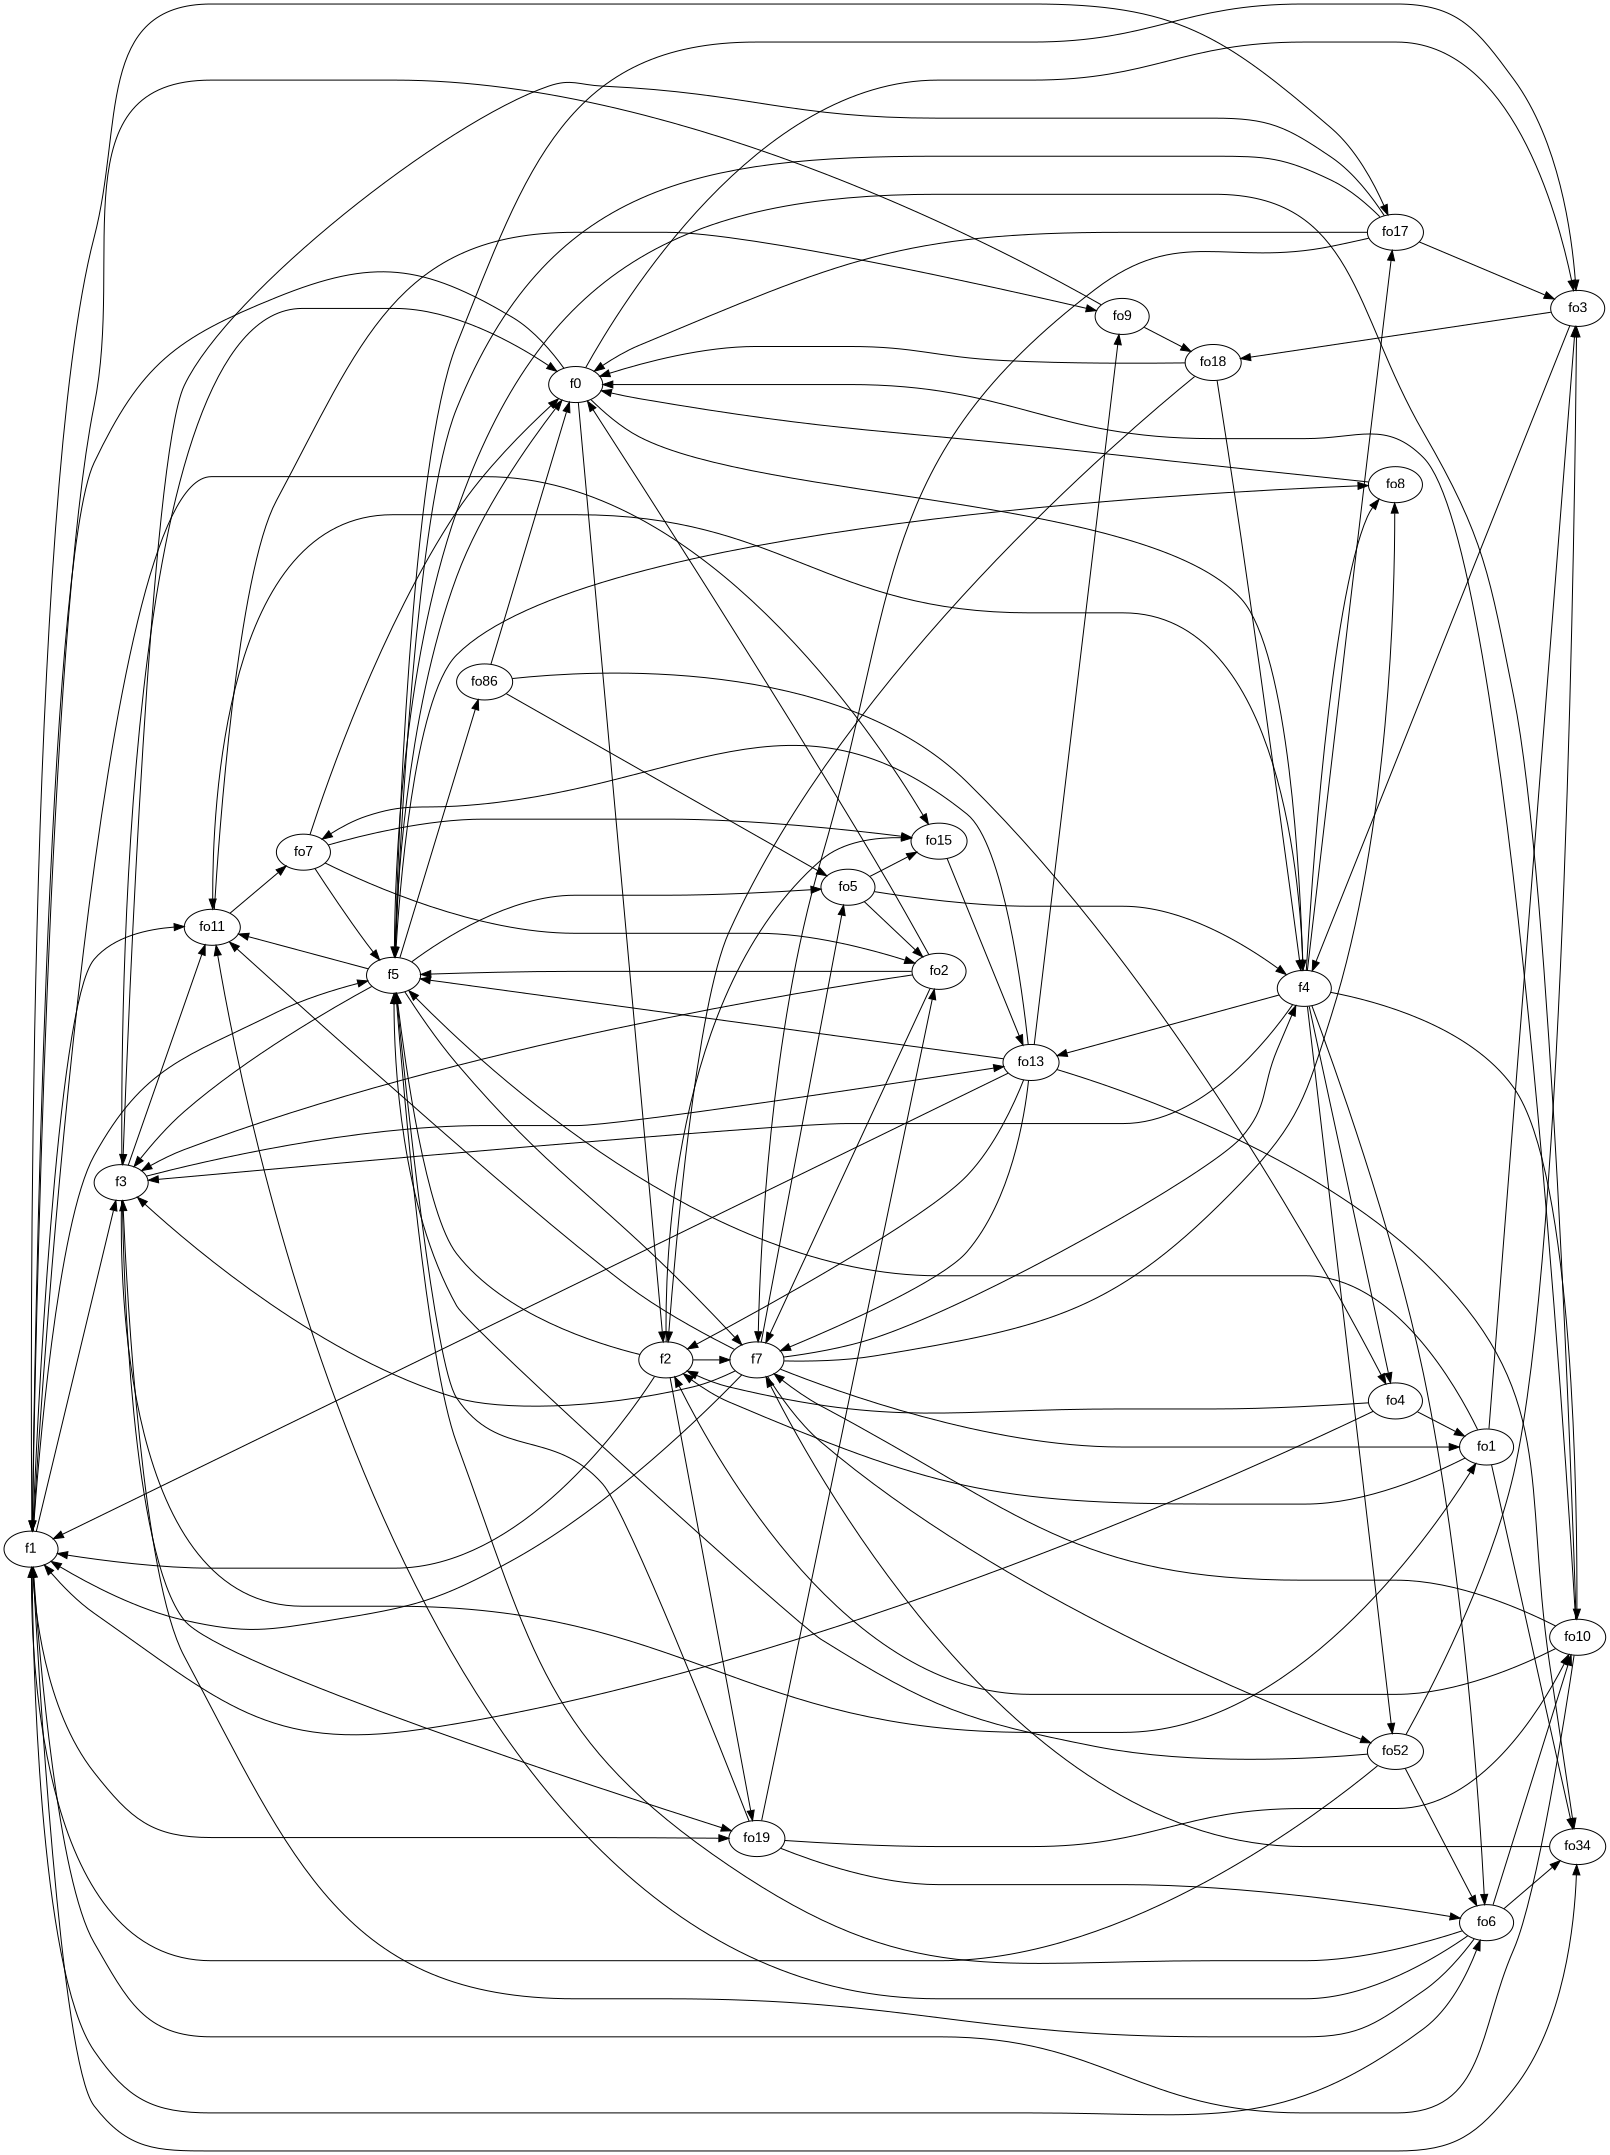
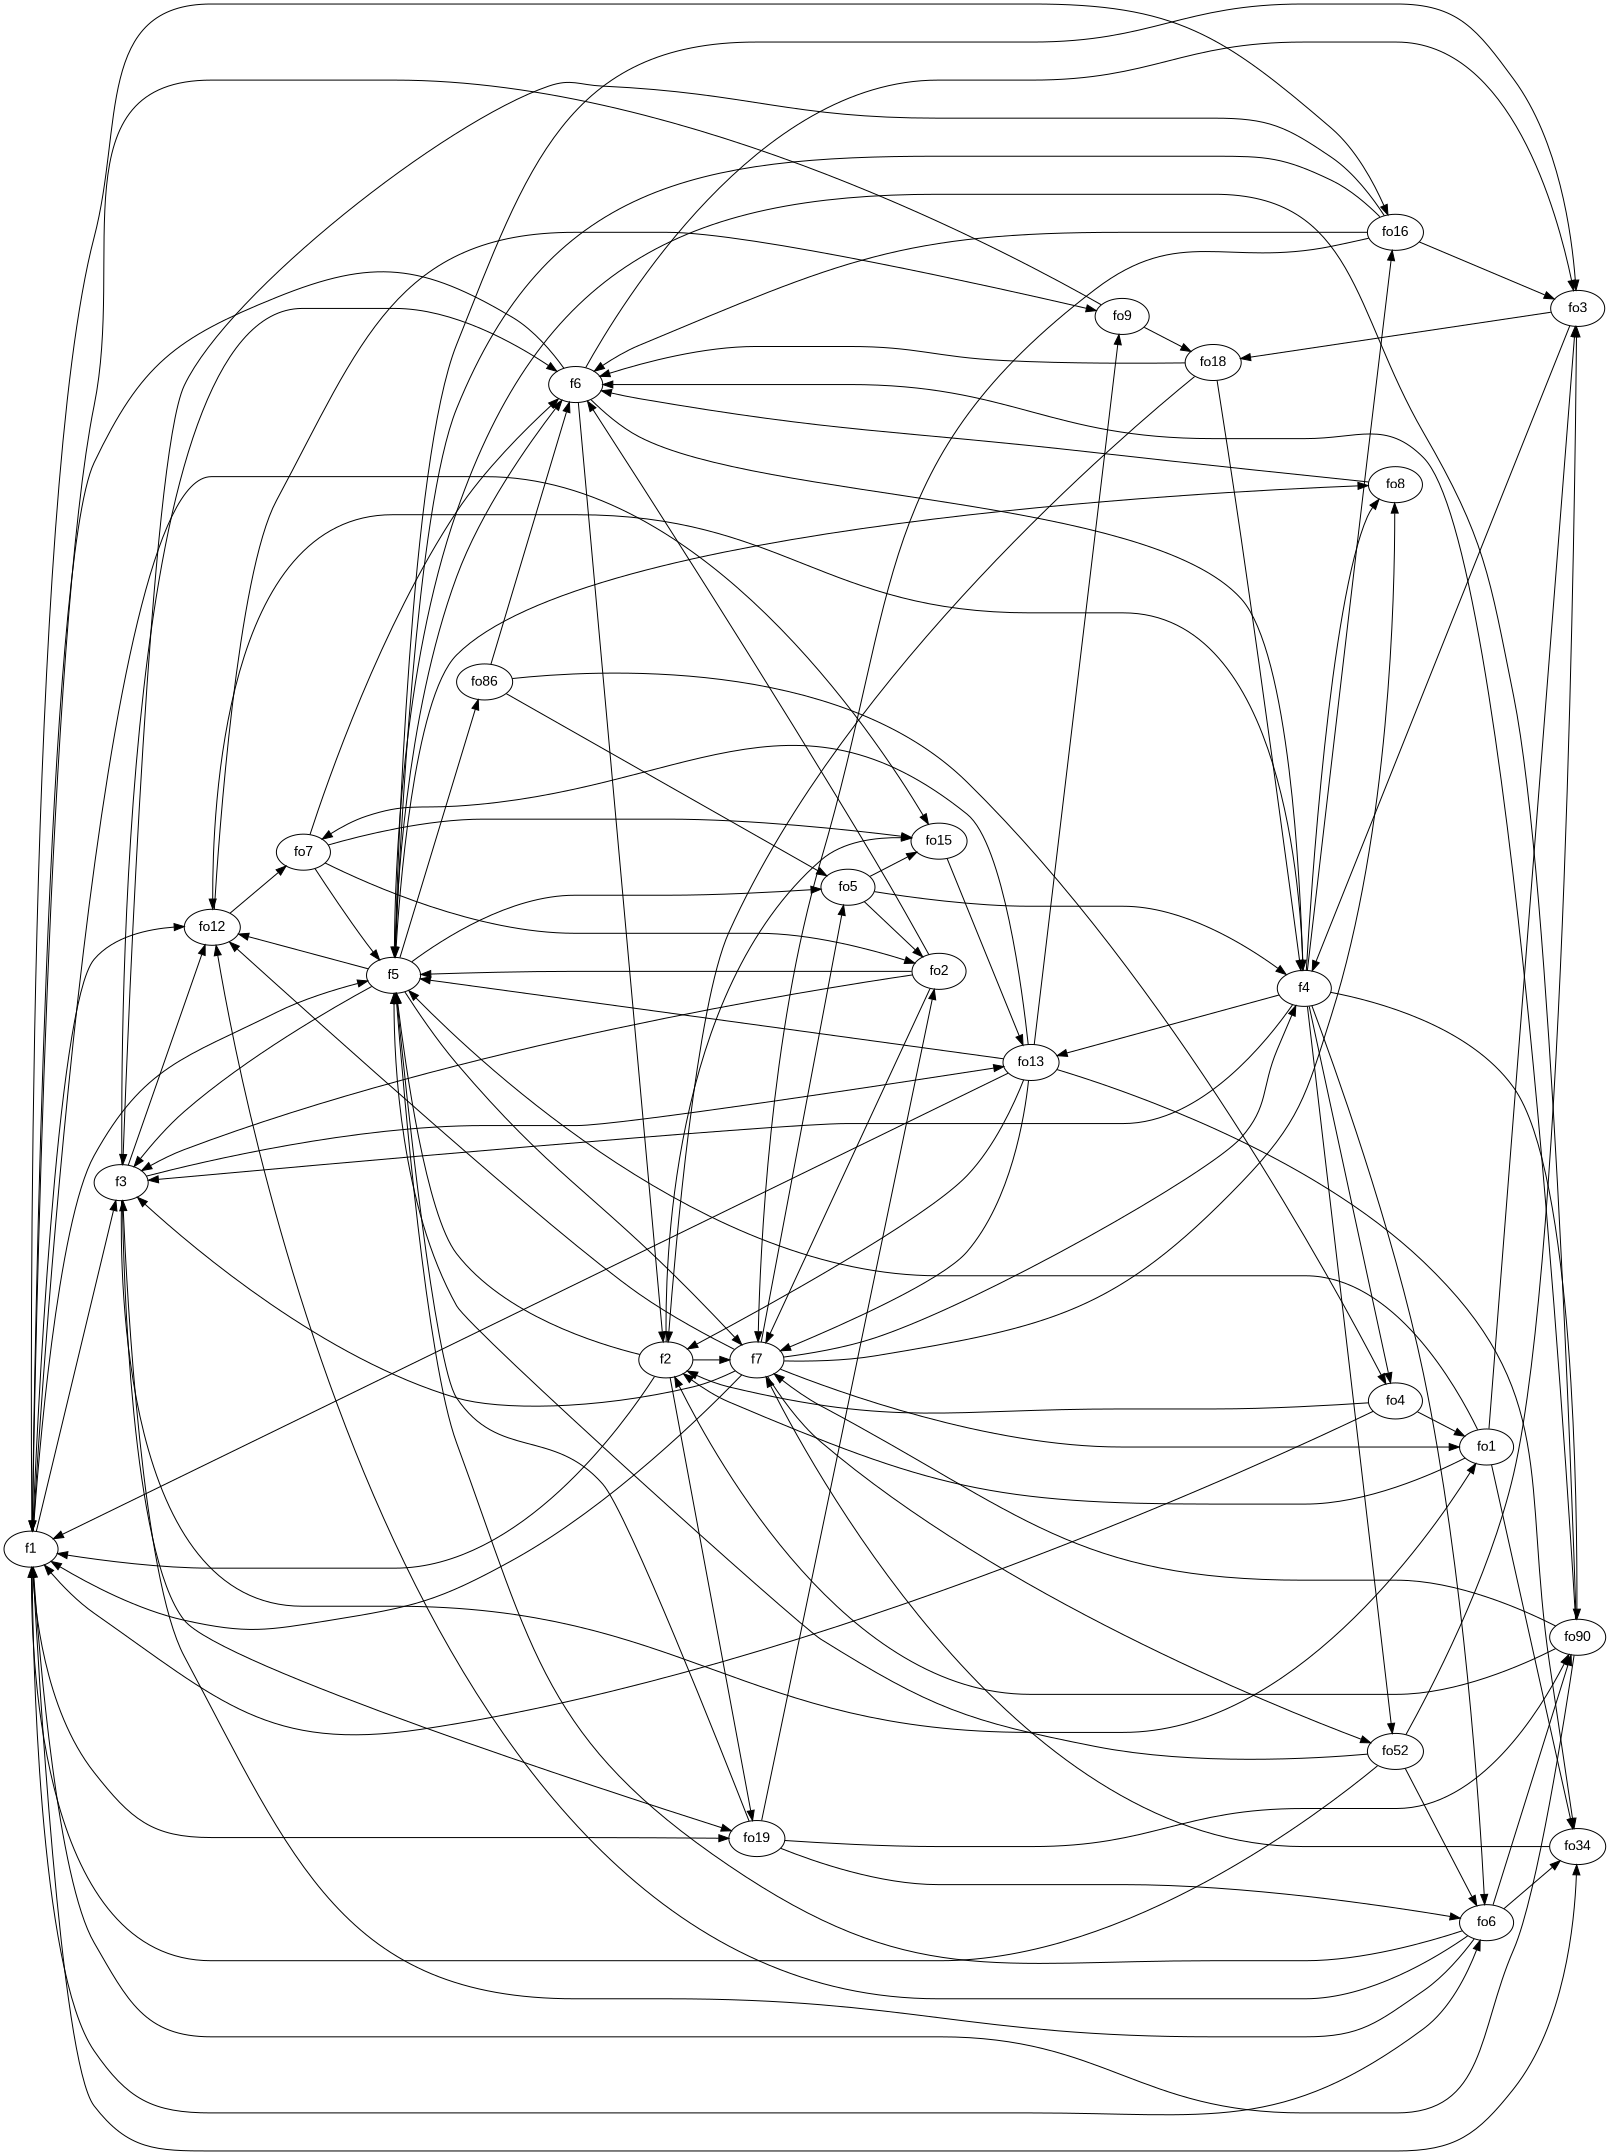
(1395, 232) -> (1395, 232)
(576, 385) -> (576, 385)
(212, 927) -> (212, 927)
(1578, 1637) -> (1578, 1637)
